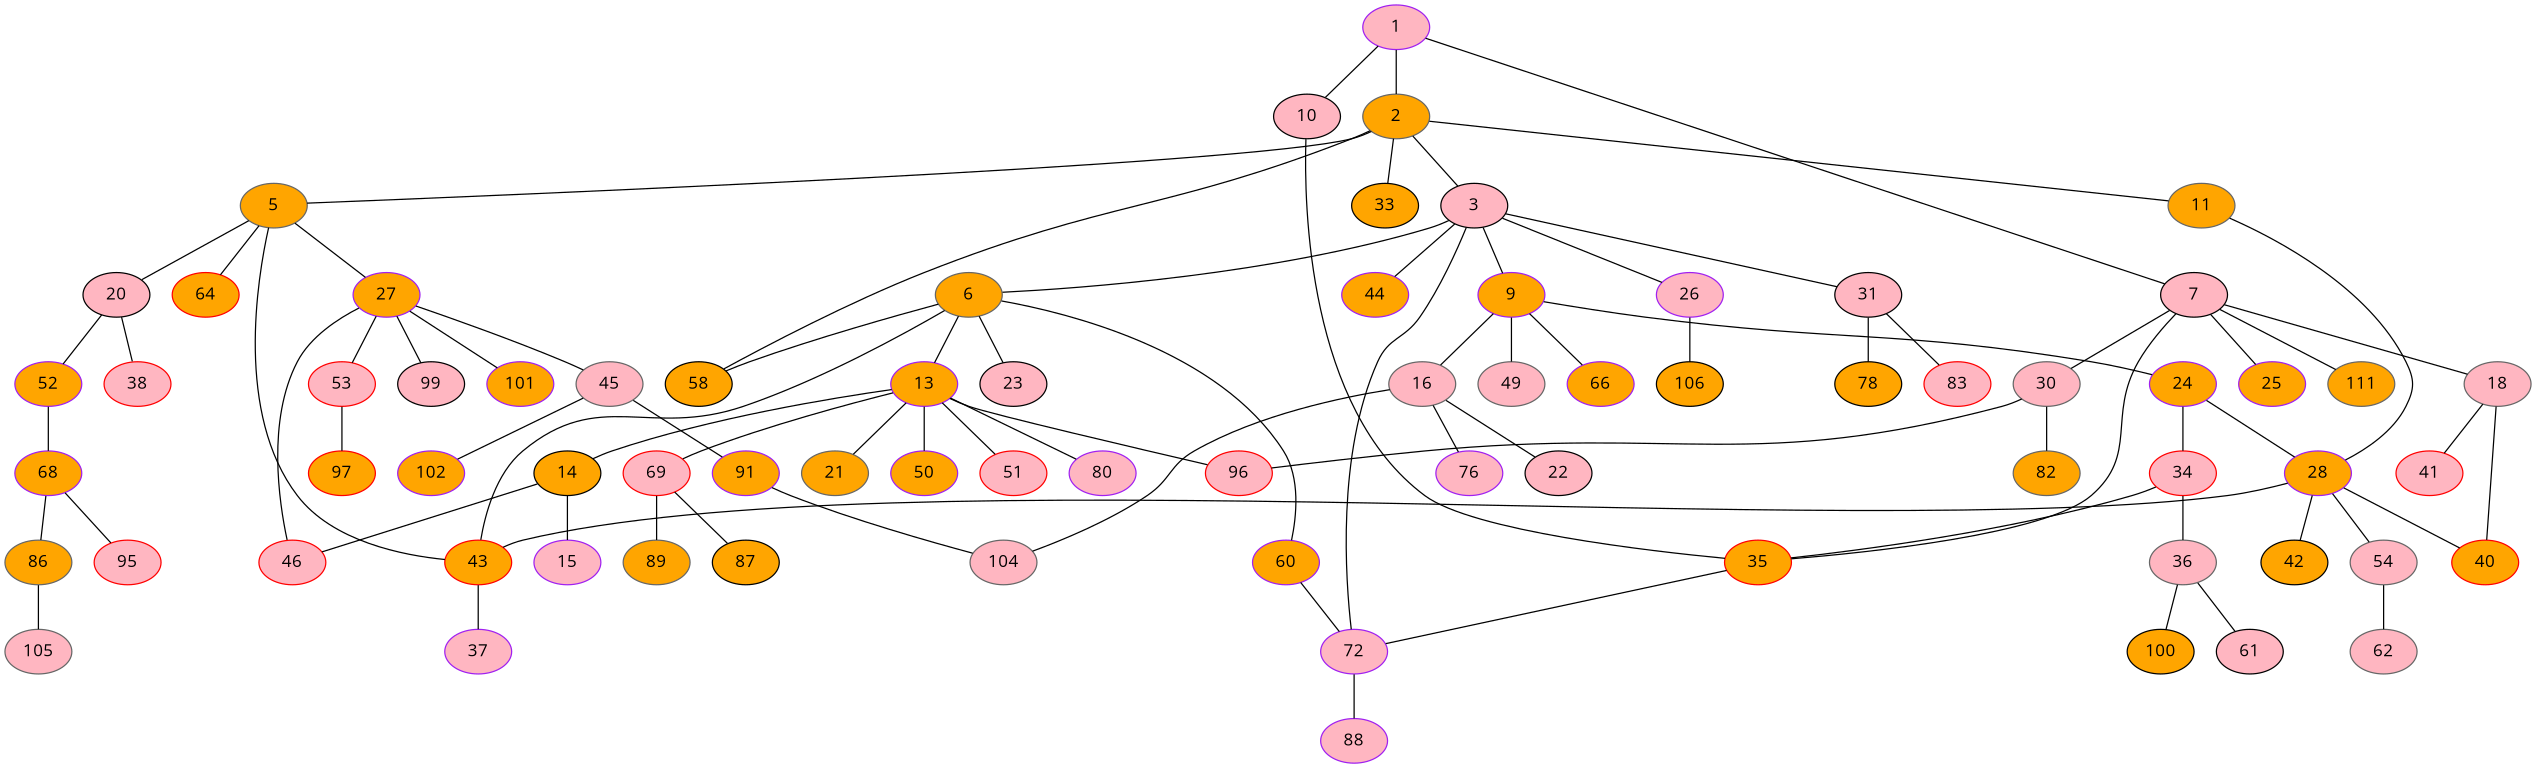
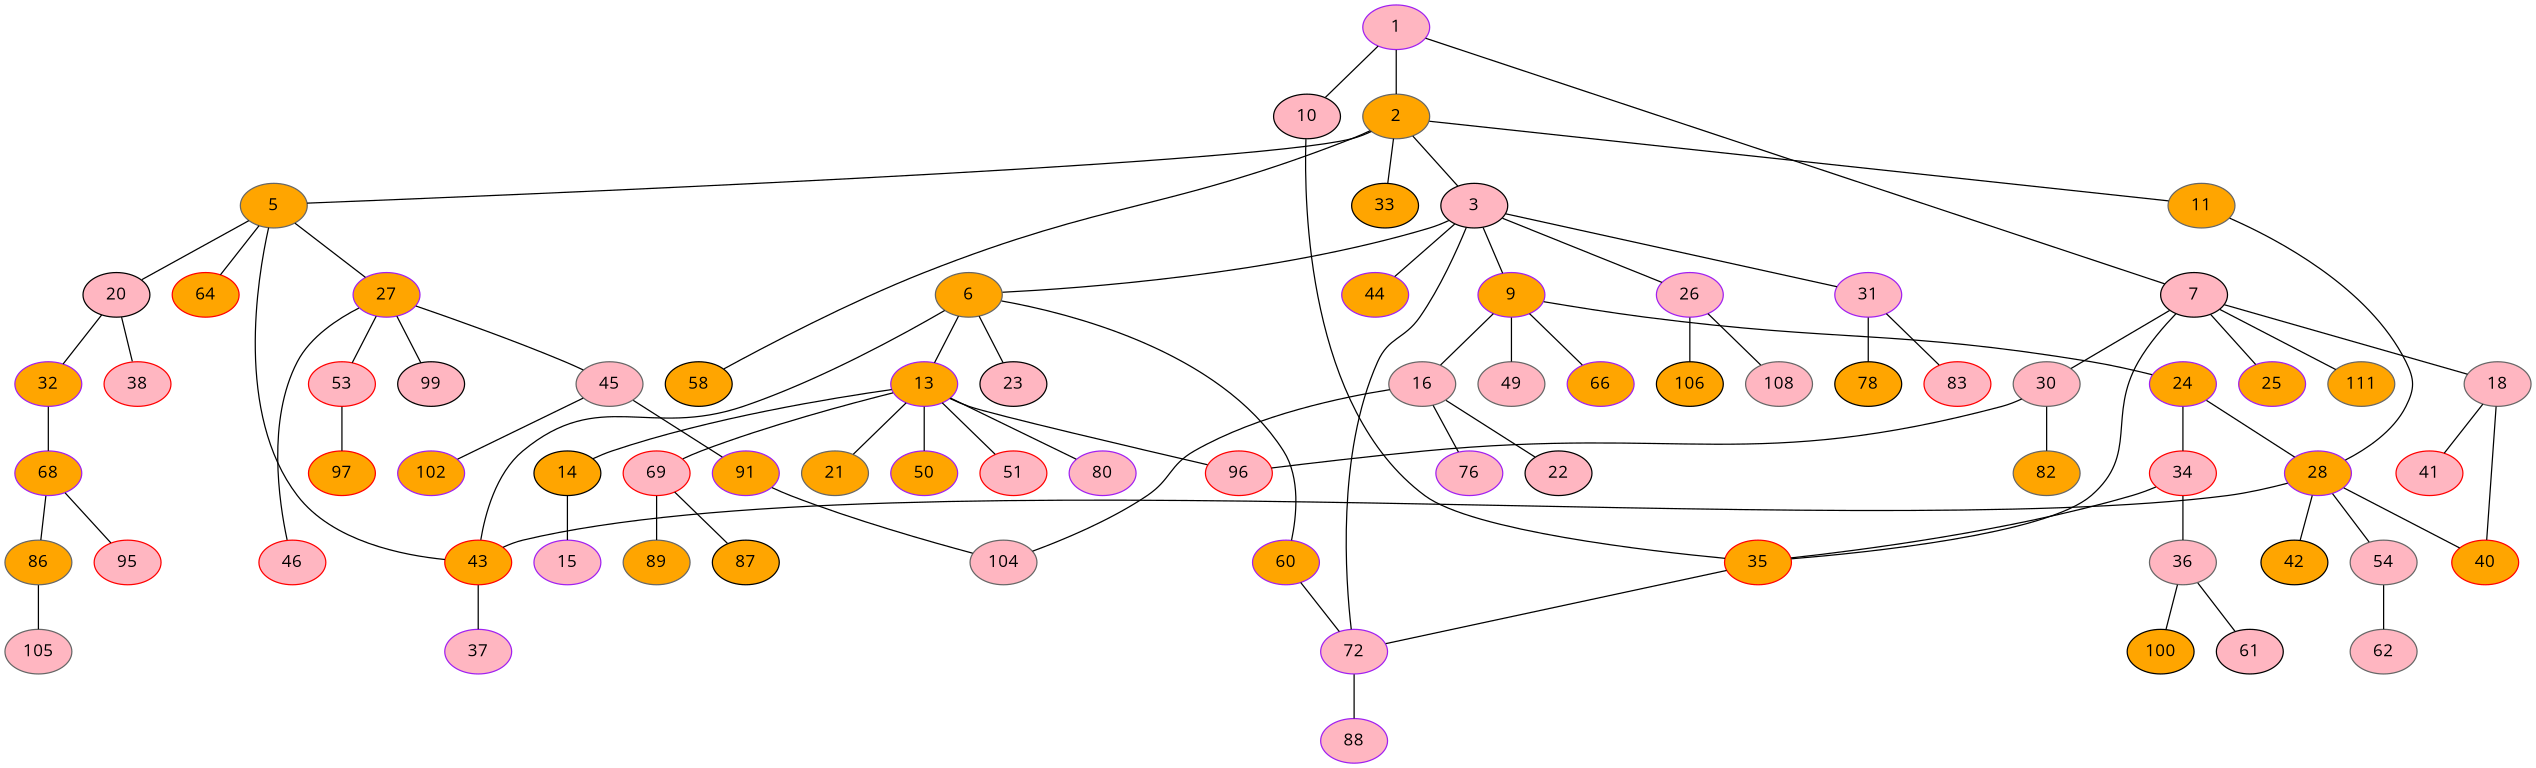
(1868, 295) -> (1868, 295)
(831, 335) -> none
(48, 384) -> (48, 384)
(520, 384) -> none
none -> (1779, 384)
(430, 518) -> none
